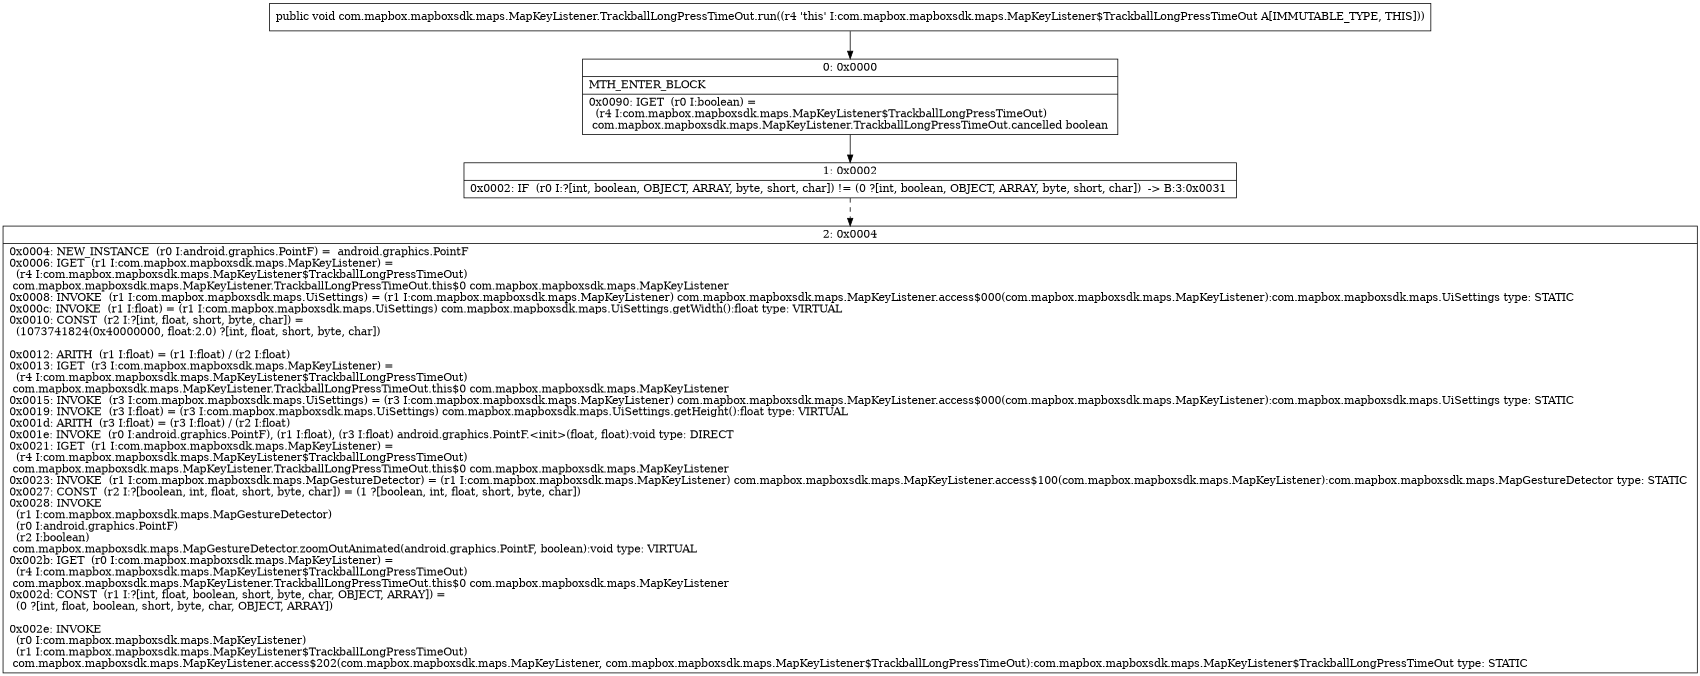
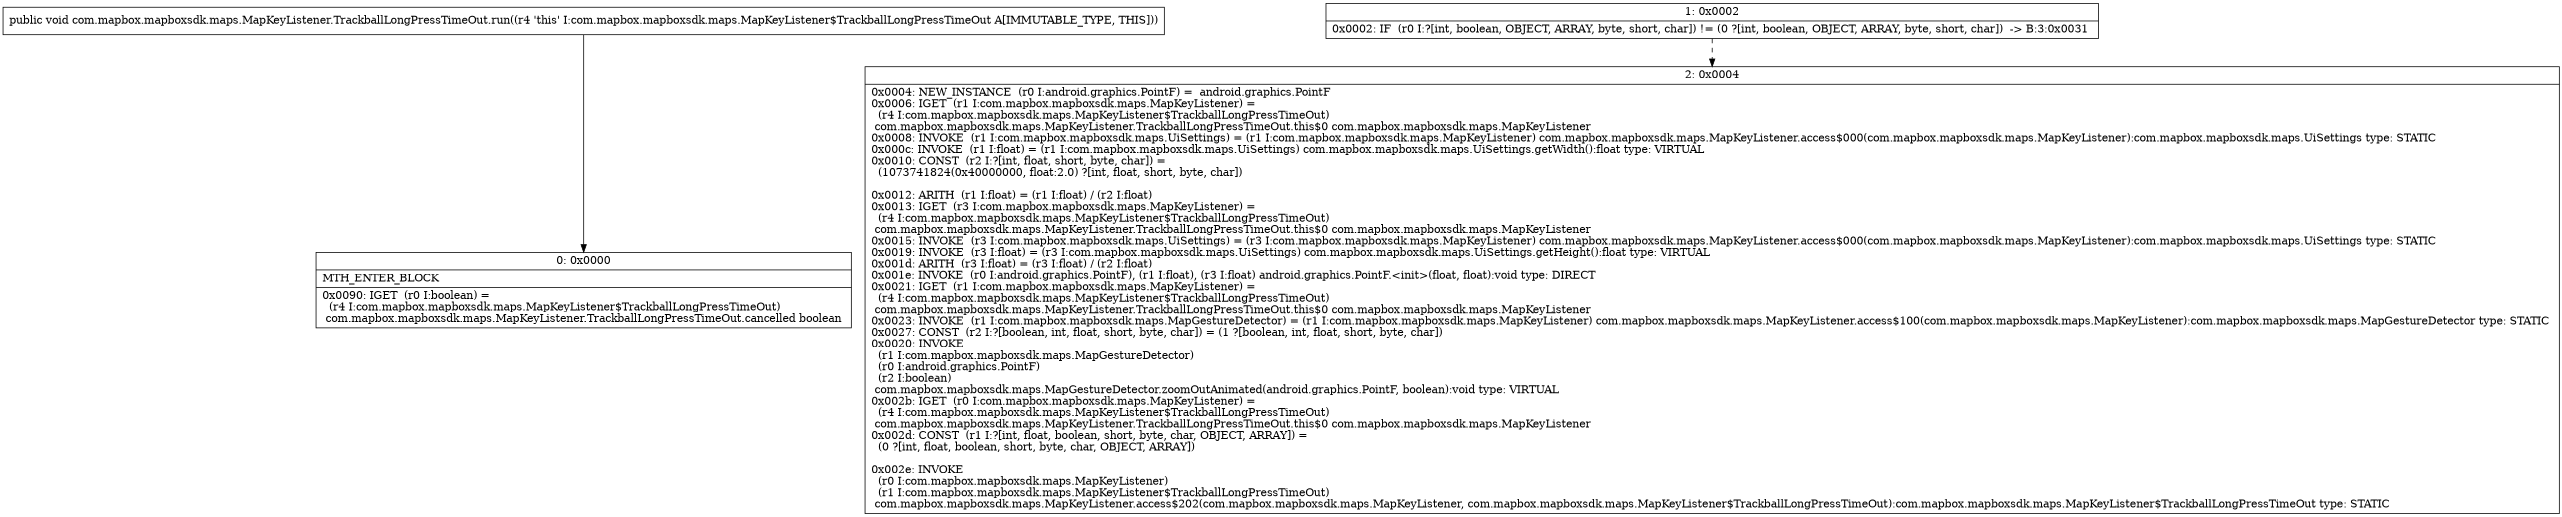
(850, 145) -> none
(59, 504) -> (921, 344)
